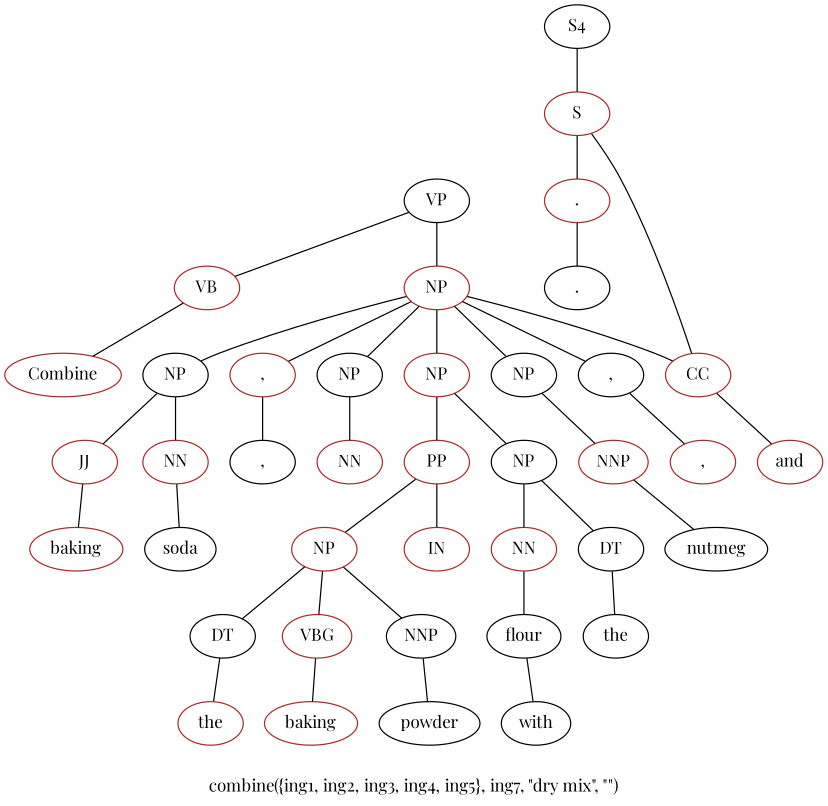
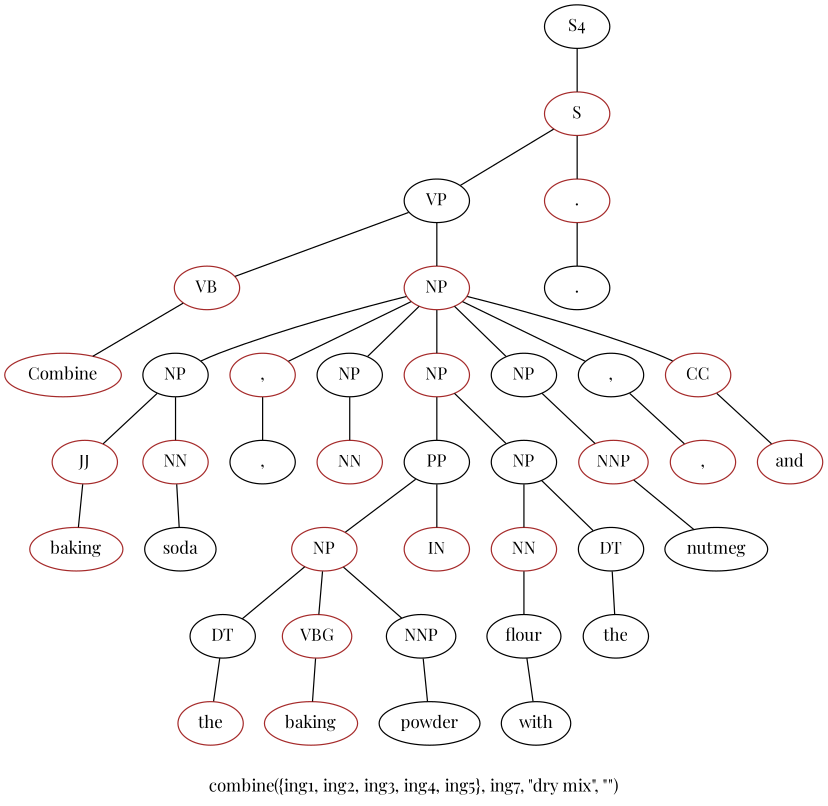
(649, 240) -> (507, 157)
(437, 462) -> (437, 462)
